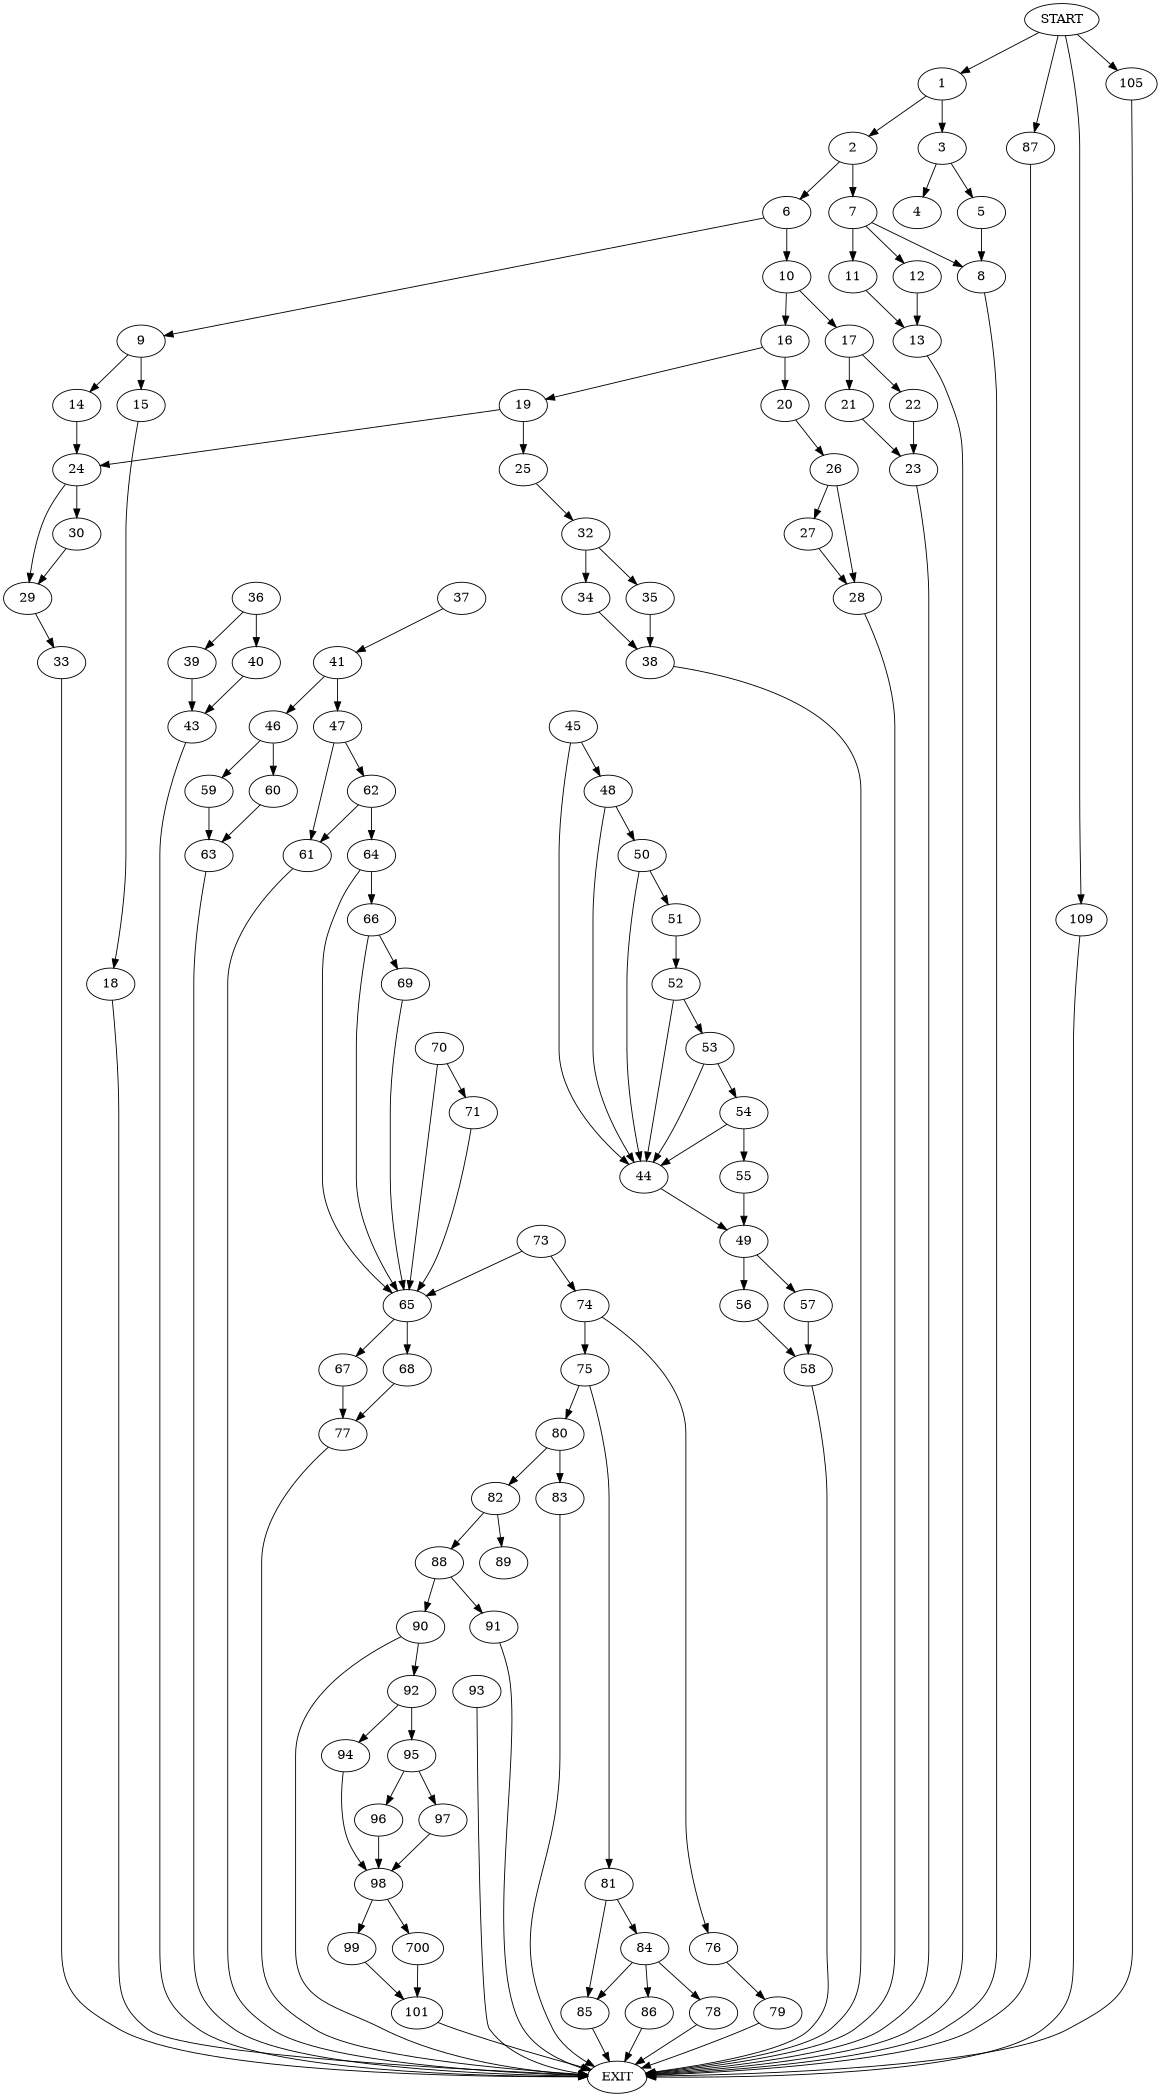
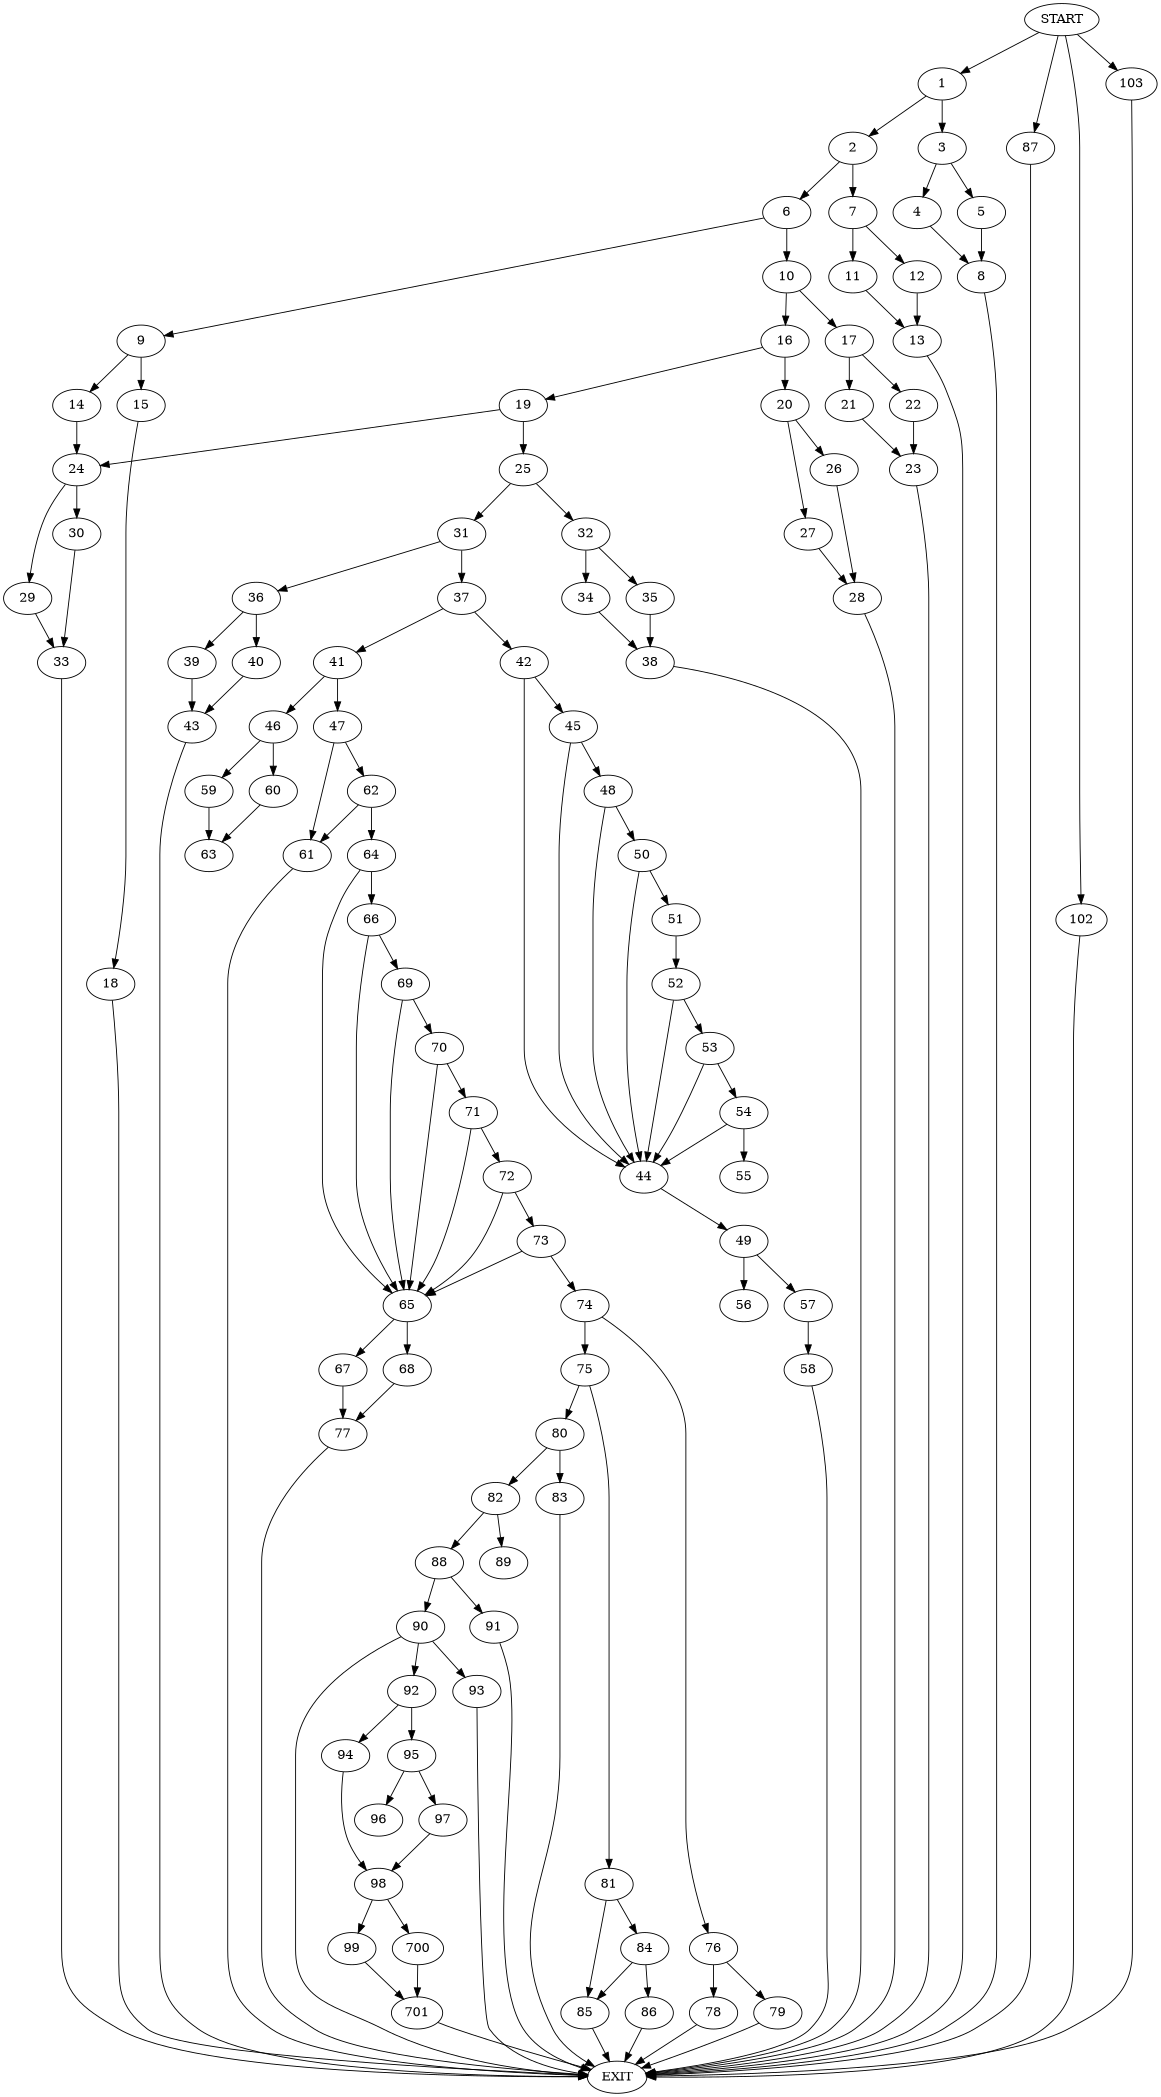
(1132, 84) -> (1132, 84)
(913, 243) -> (946, 242)
(823, 498) -> (796, 465)
none -> (462, 534)
(55, 563) -> (70, 594)
none -> (524, 663)
(1081, 920) -> (1081, 920)
none -> (420, 1012)
none -> (507, 1177)
(744, 1205) -> none
(773, 1335) -> none
(194, 1632) -> none
none -> (446, 1656)
(379, 1848) -> none
(676, 1978) -> (714, 1976)
(417, 2013) -> (417, 2013)
